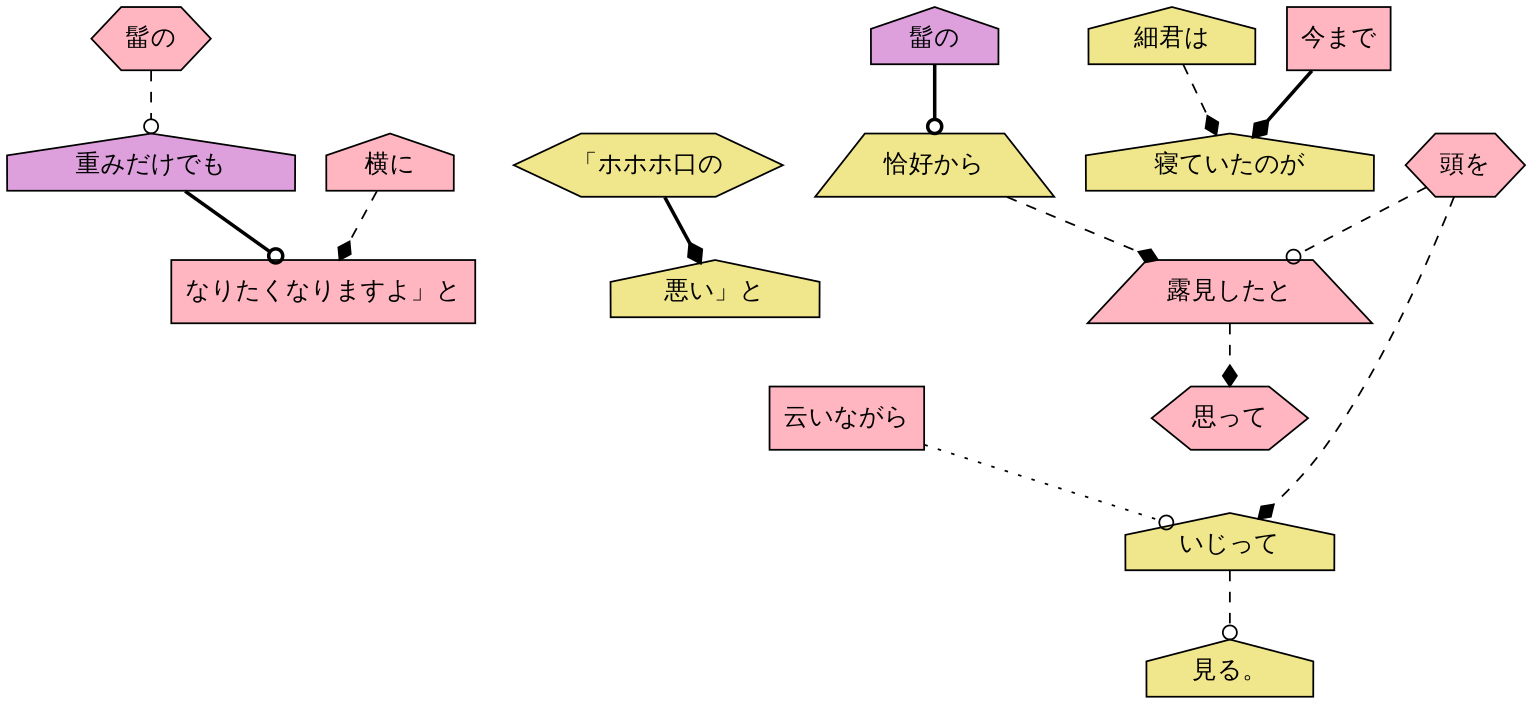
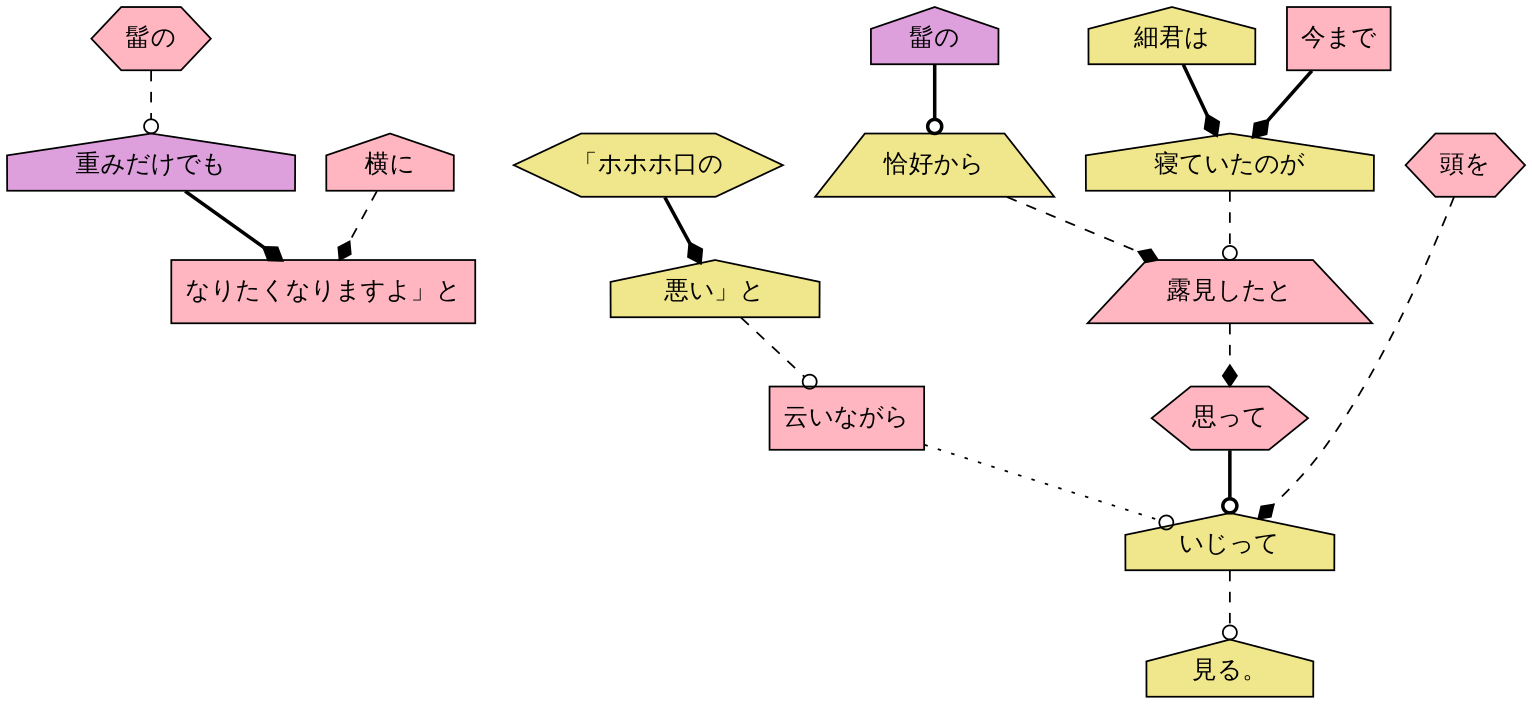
(1195, 90) -> (1195, 90)
(1363, 220) -> (1230, 219)
(228, 221) -> (228, 221)
none -> (773, 347)
none -> (1230, 475)
